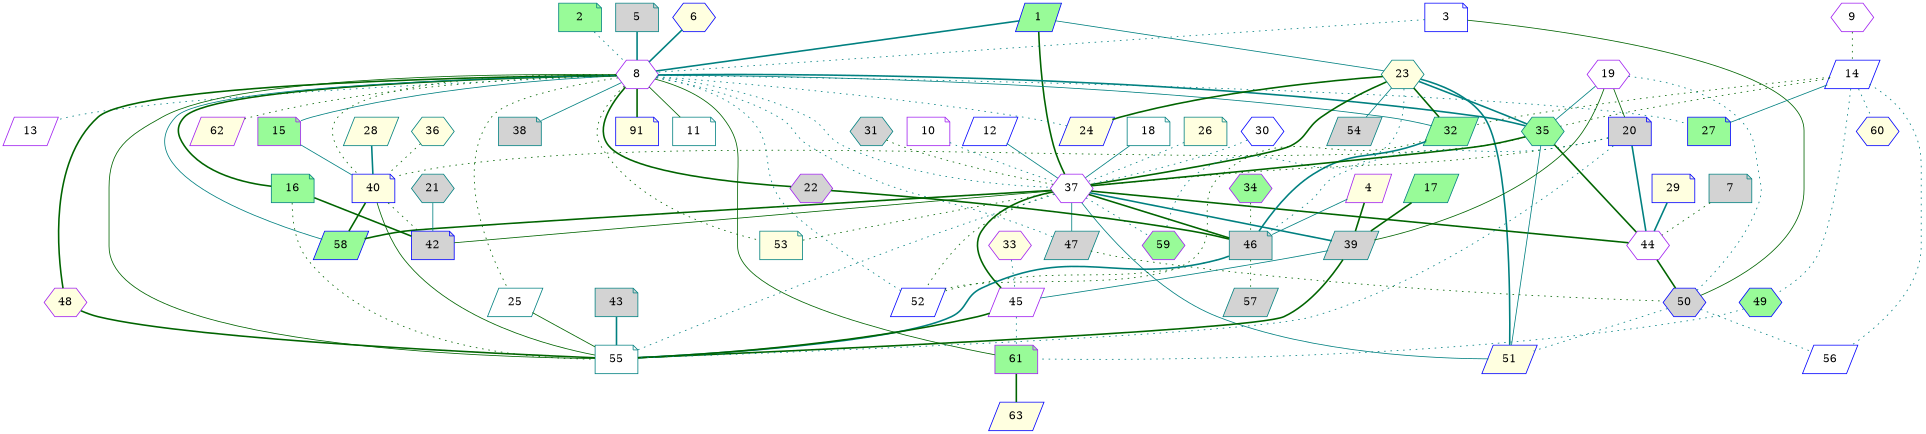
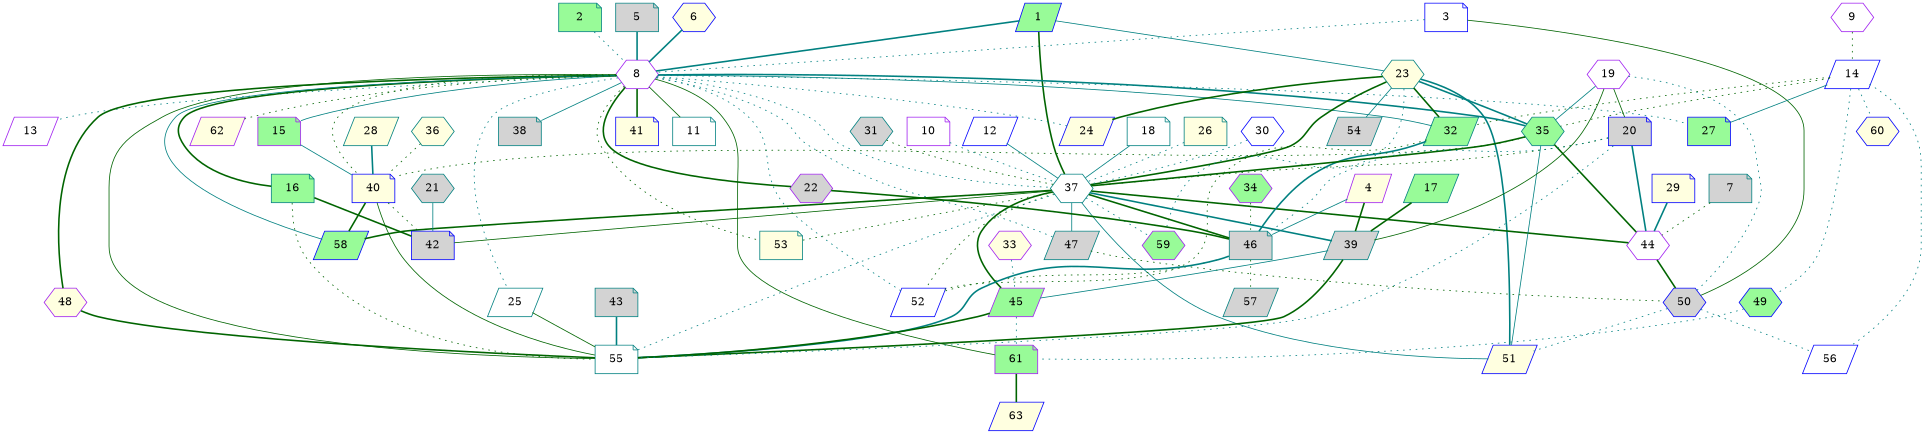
(637, 131) -> (637, 131)
(480, 137) -> (480, 137)
(1072, 188) -> (1072, 188)
(1016, 302) -> (1016, 302)
